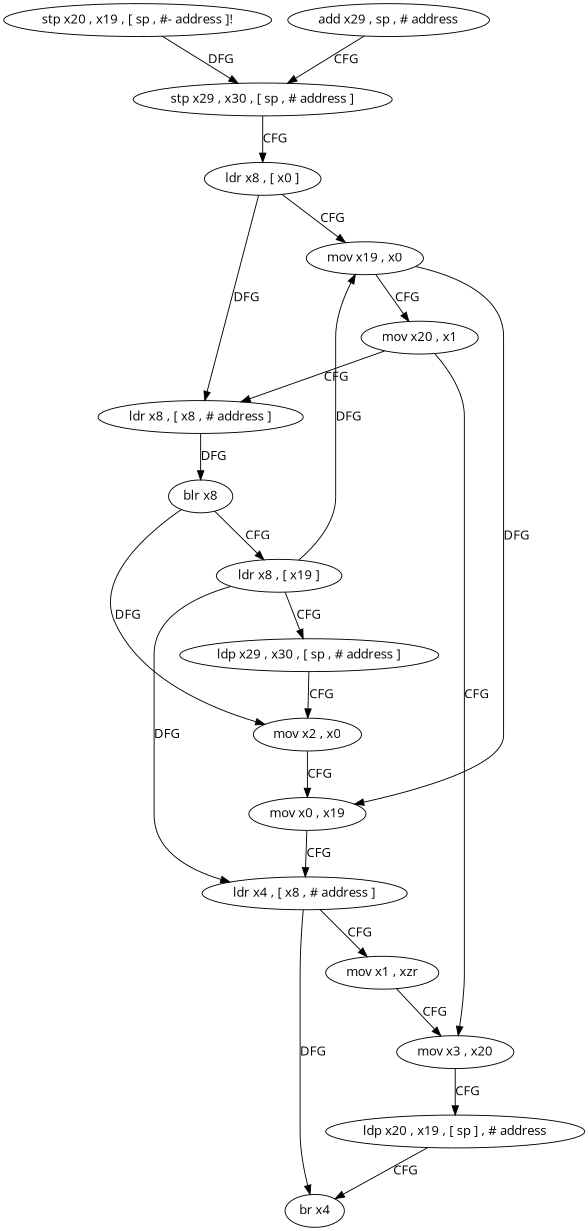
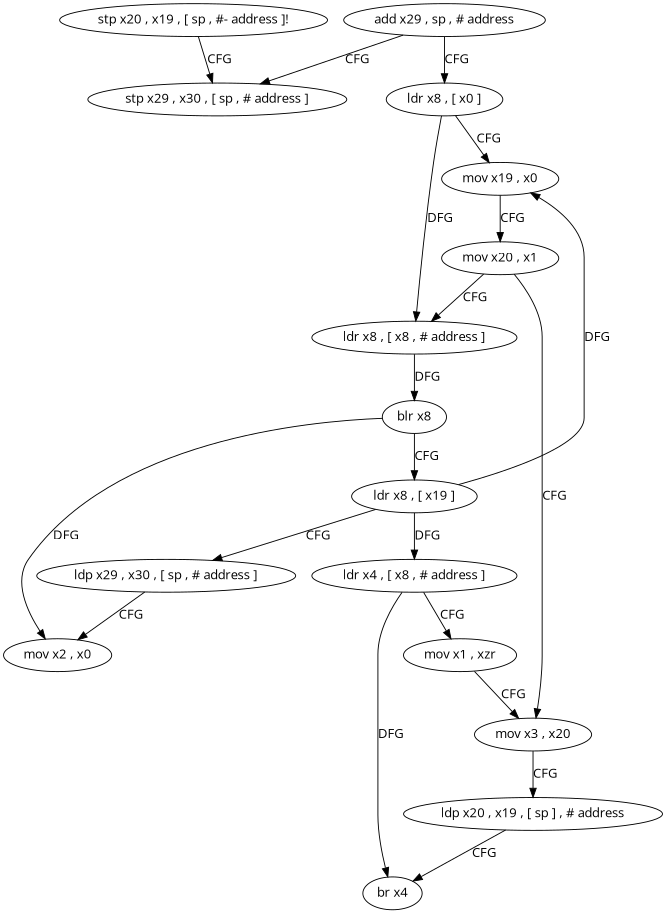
(221, 60) -> (220, 60)
(263, 135) -> (445, 55)
(307, 814) -> none
